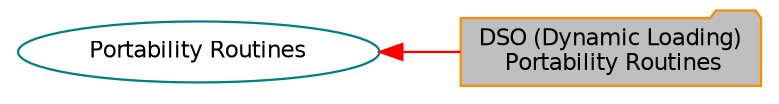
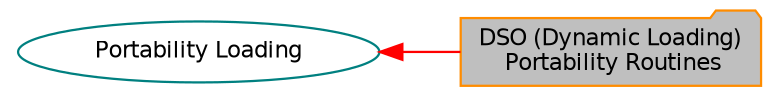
(199, 52) -> (199, 52)
